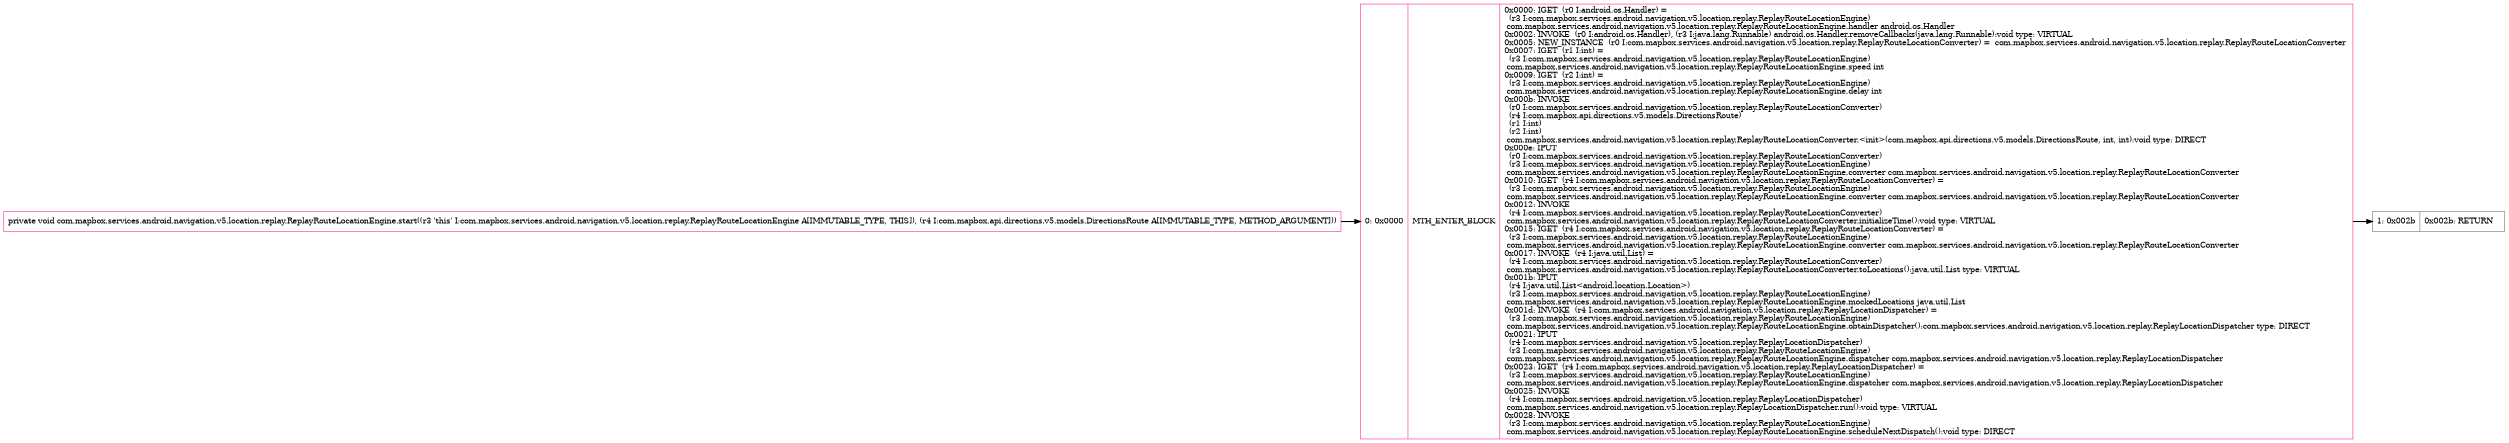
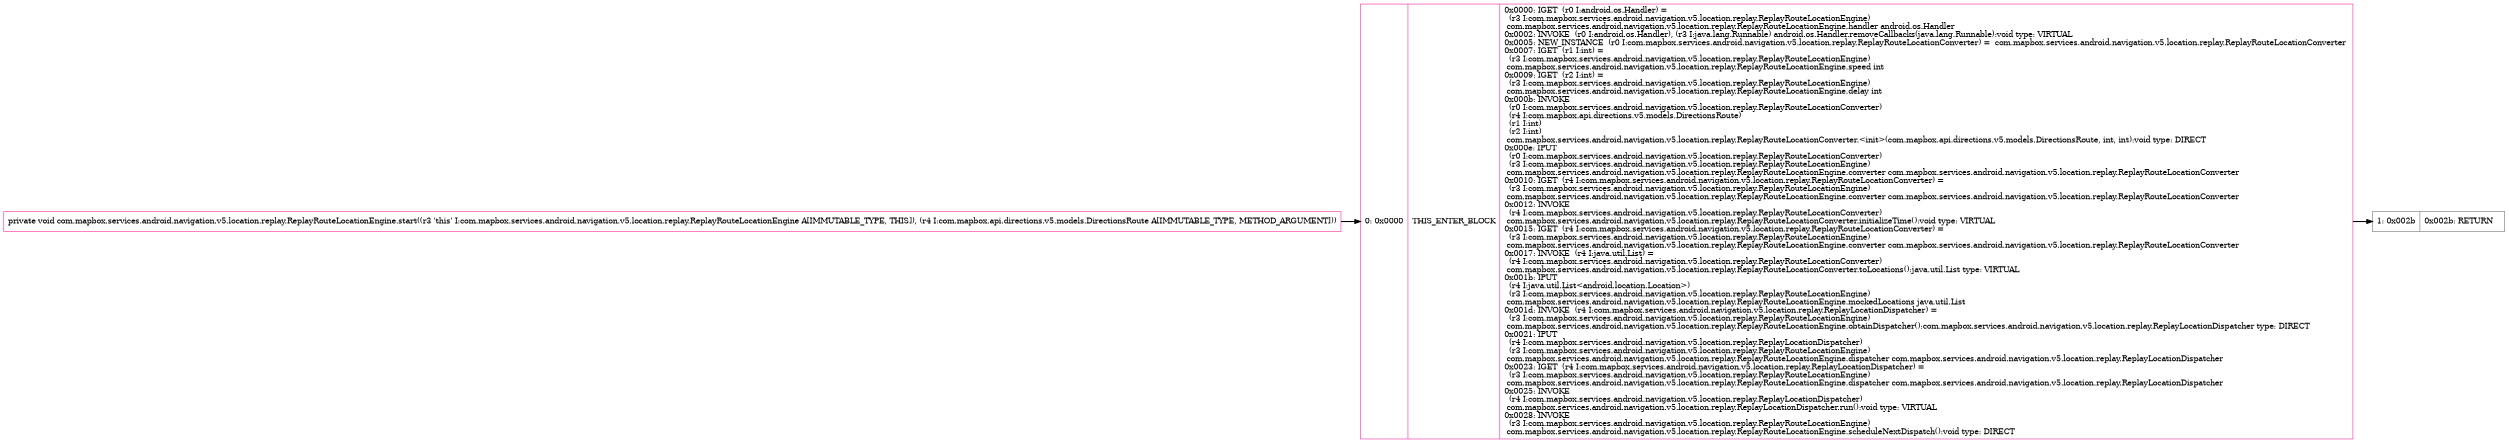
(1454, 221) -> (1454, 221)
